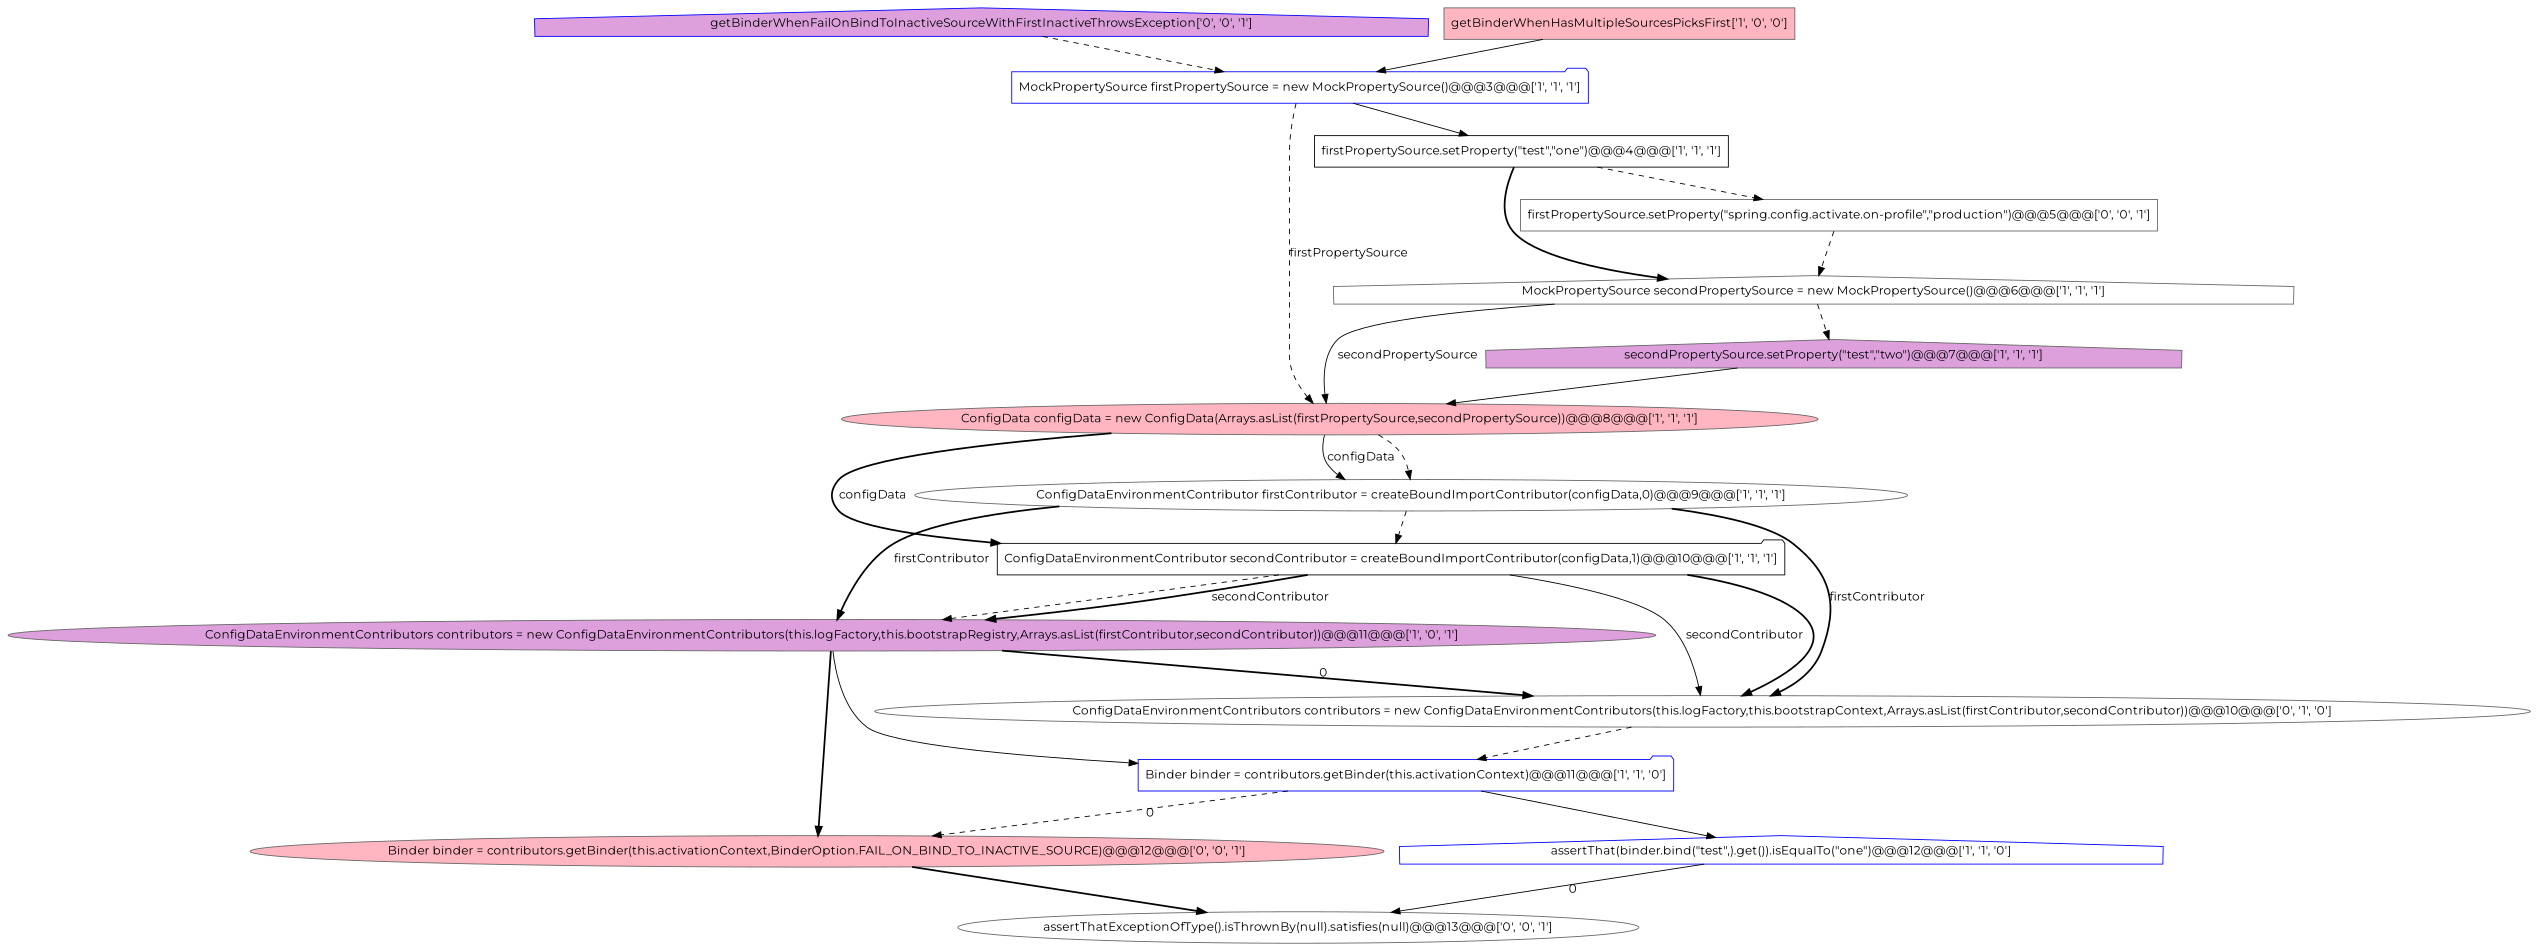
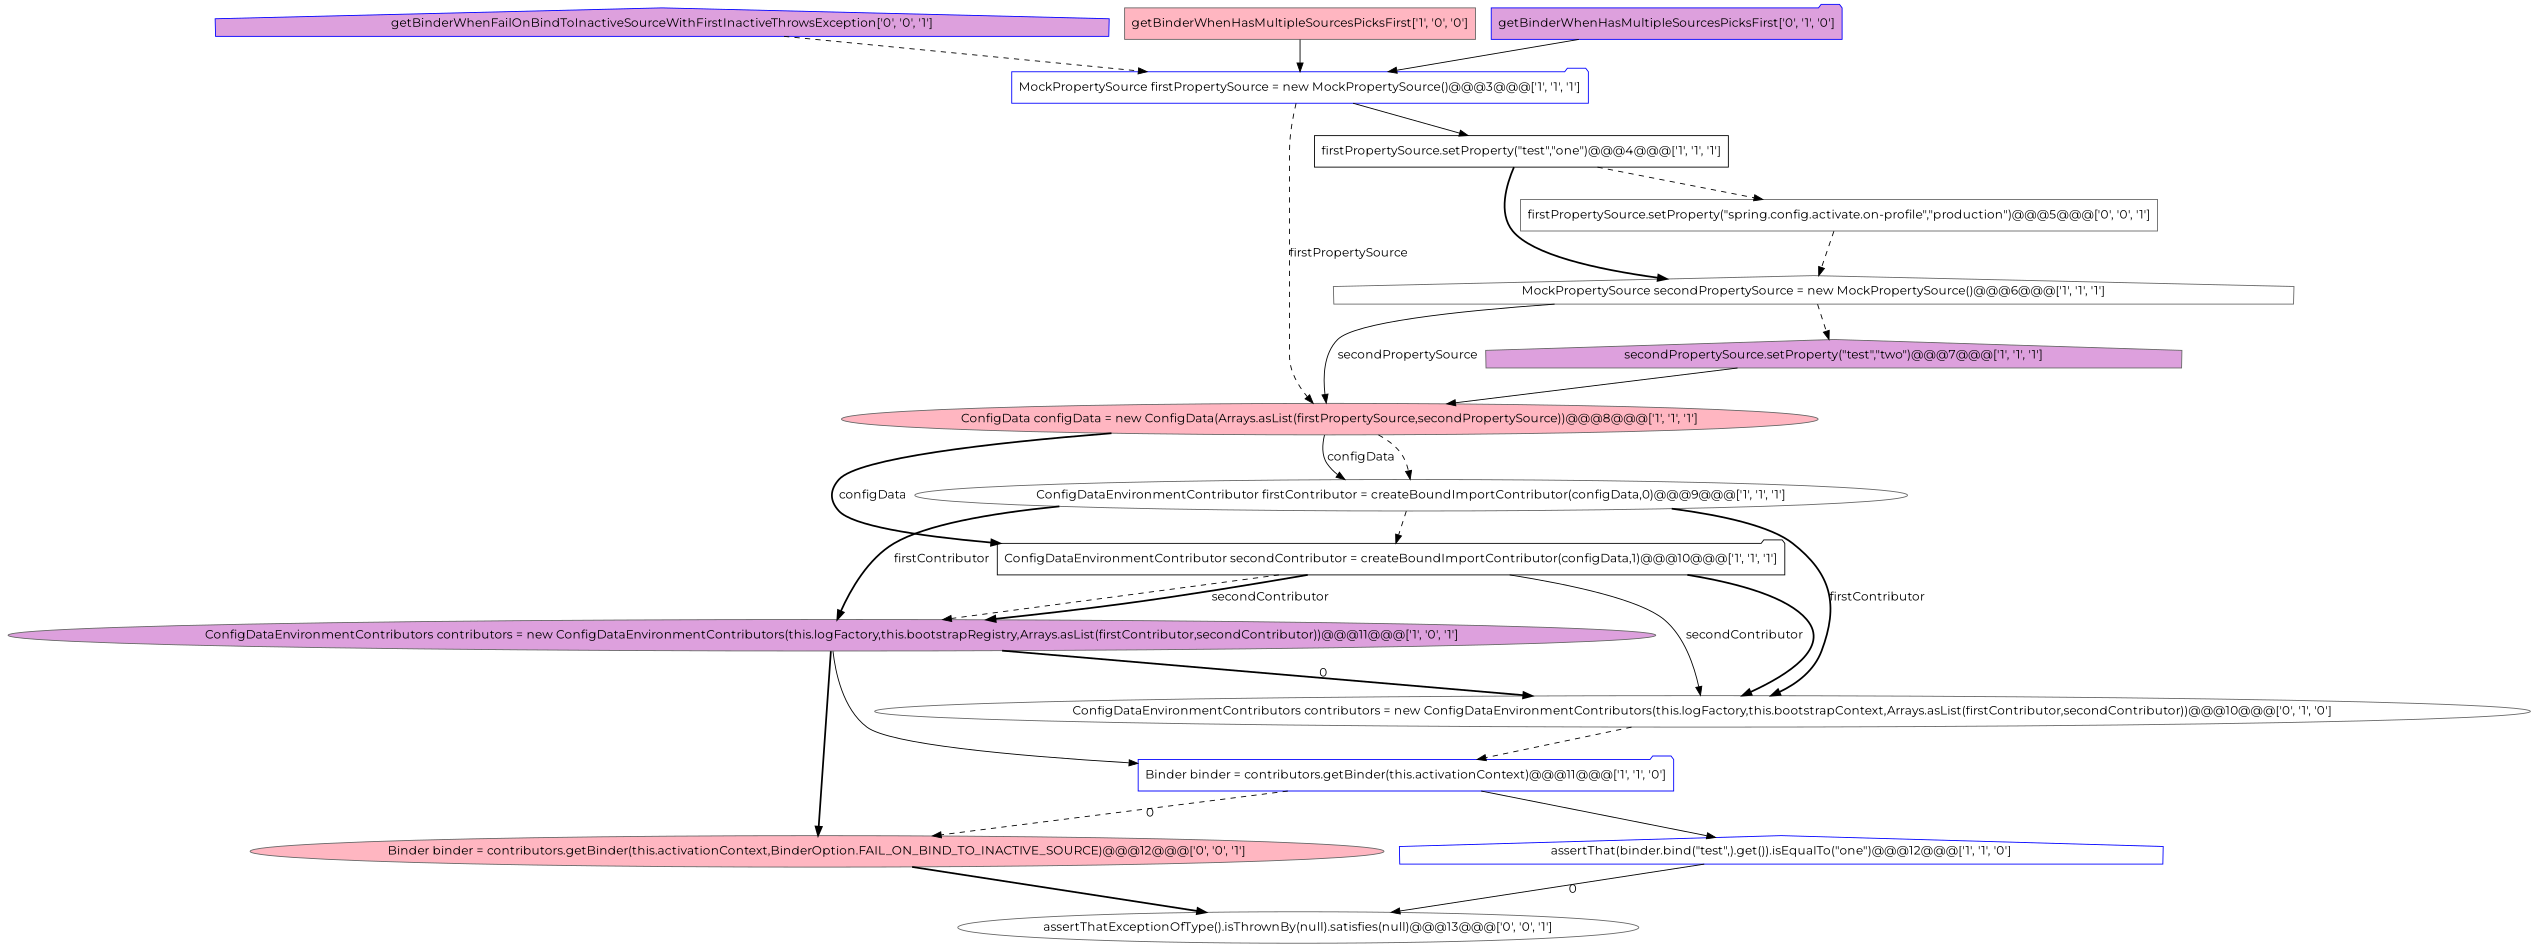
none -> (1667, 24)
